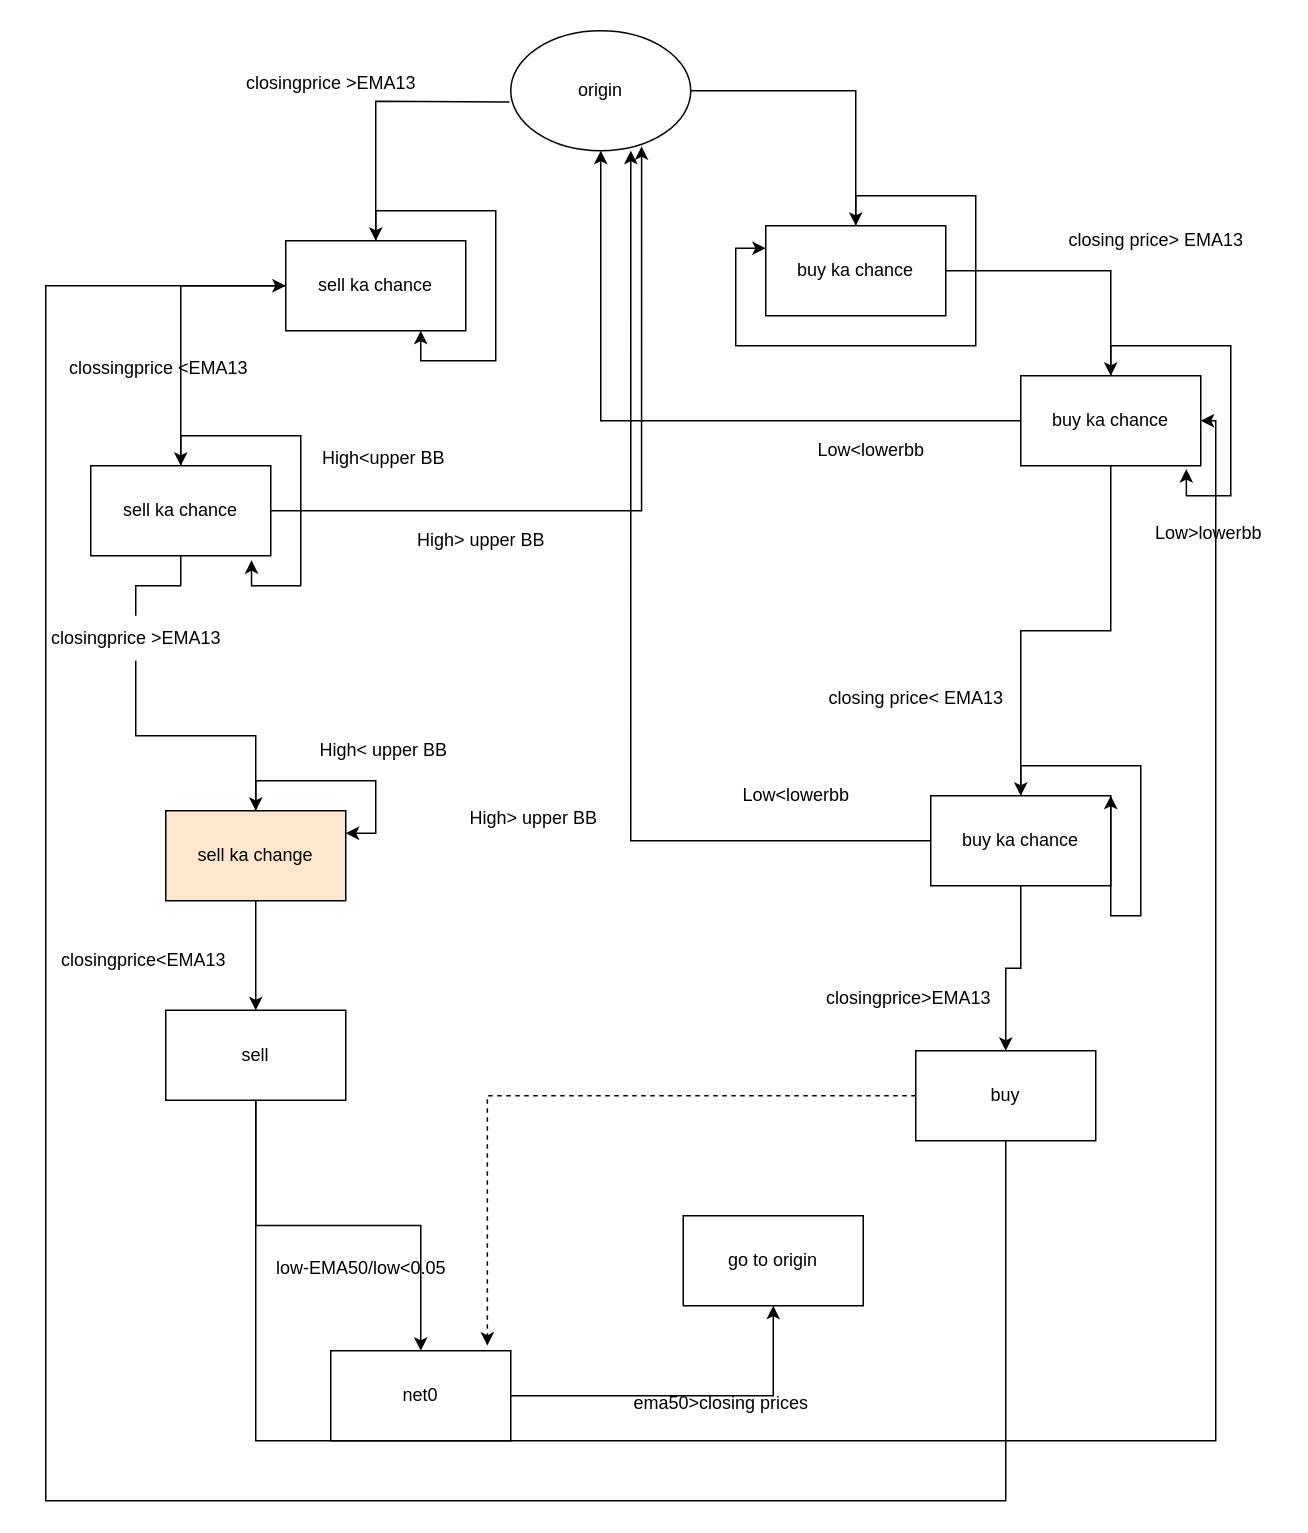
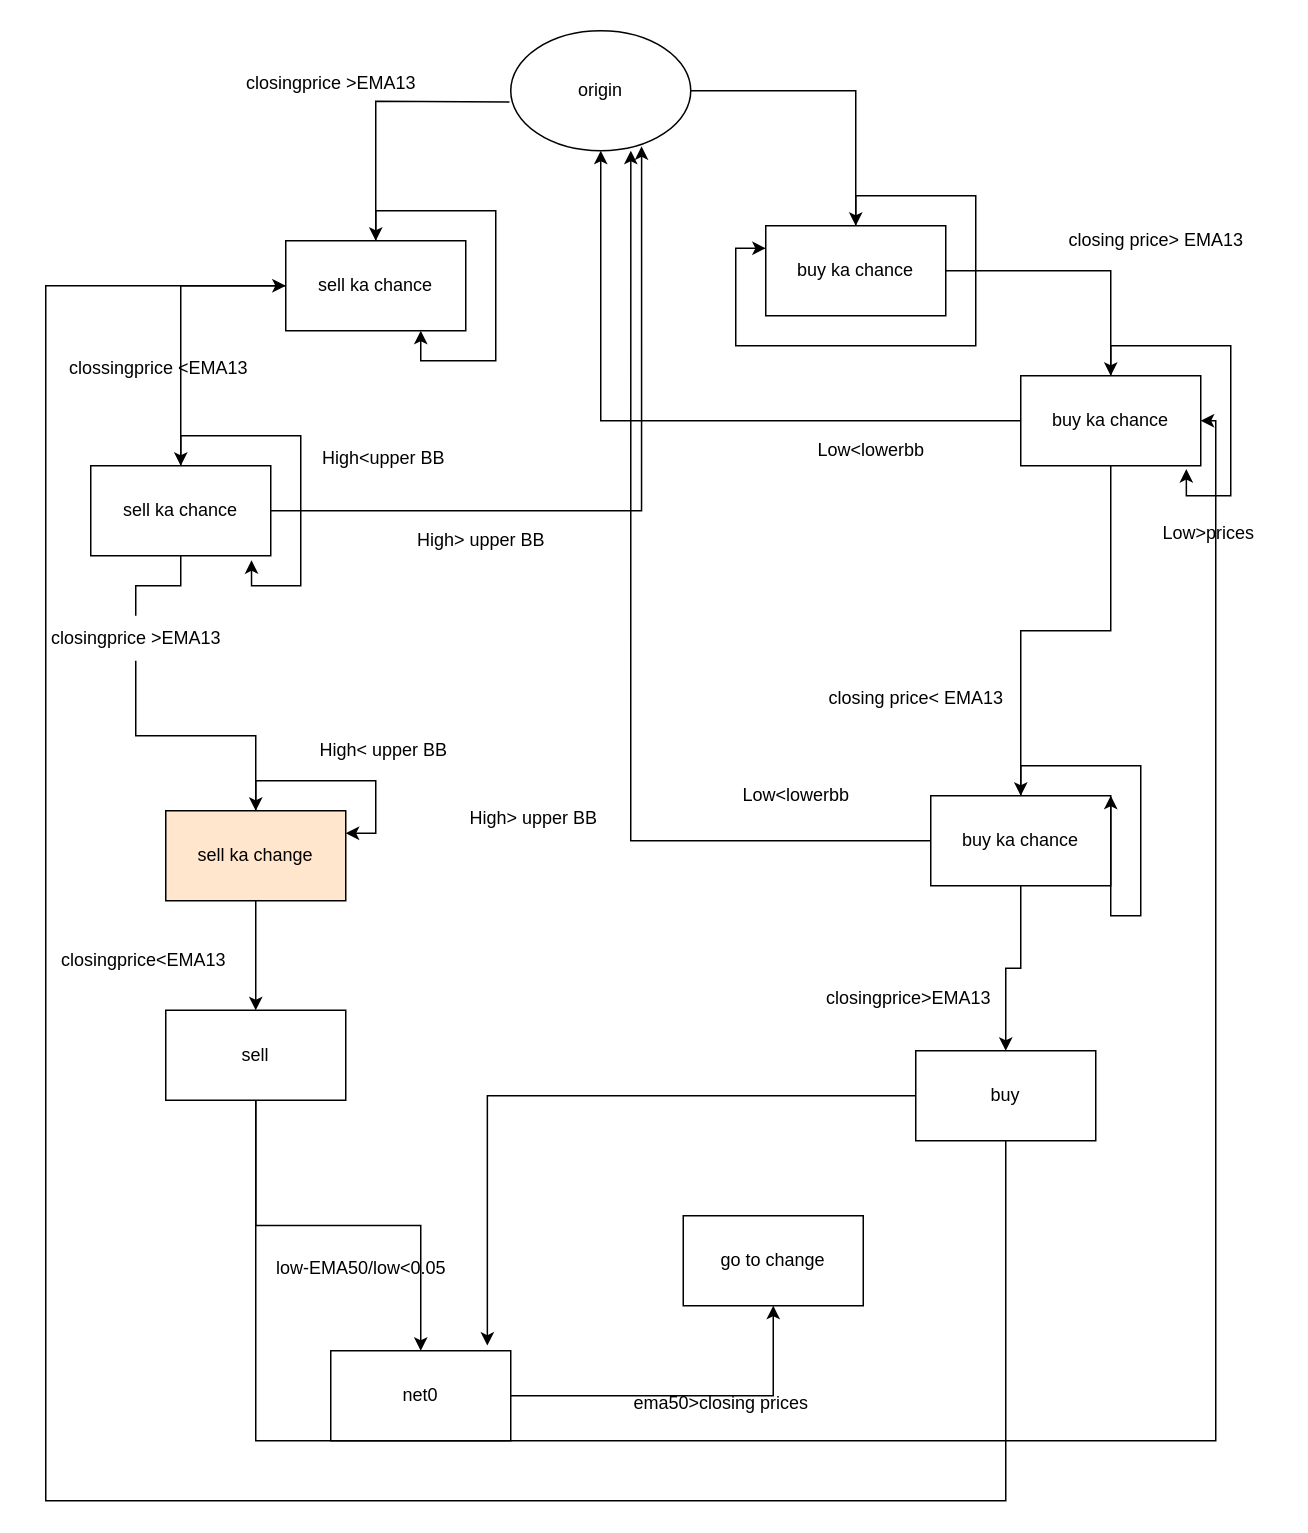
(1209, 533) -> (1209, 533)
(581, 1096) -> (581, 1096)
(773, 1261) -> (773, 1261)
